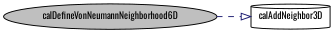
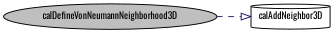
(110, 17) -> (110, 17)
